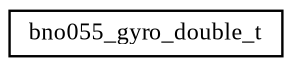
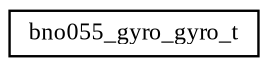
(146, 34) -> (134, 34)
